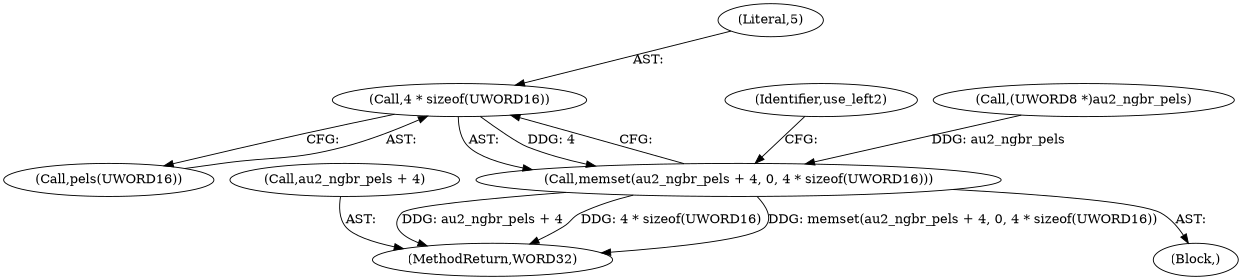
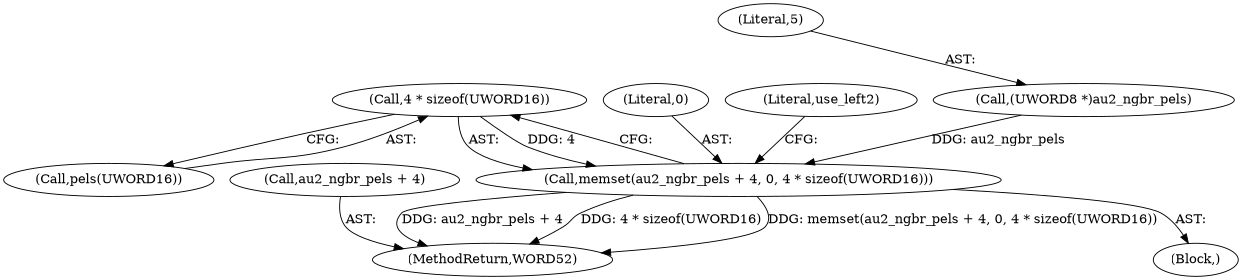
(628, 57) -> (914, 57)
none -> (656, 100)
(821, 100) -> (821, 100)
(493, 260) -> (493, 260)
